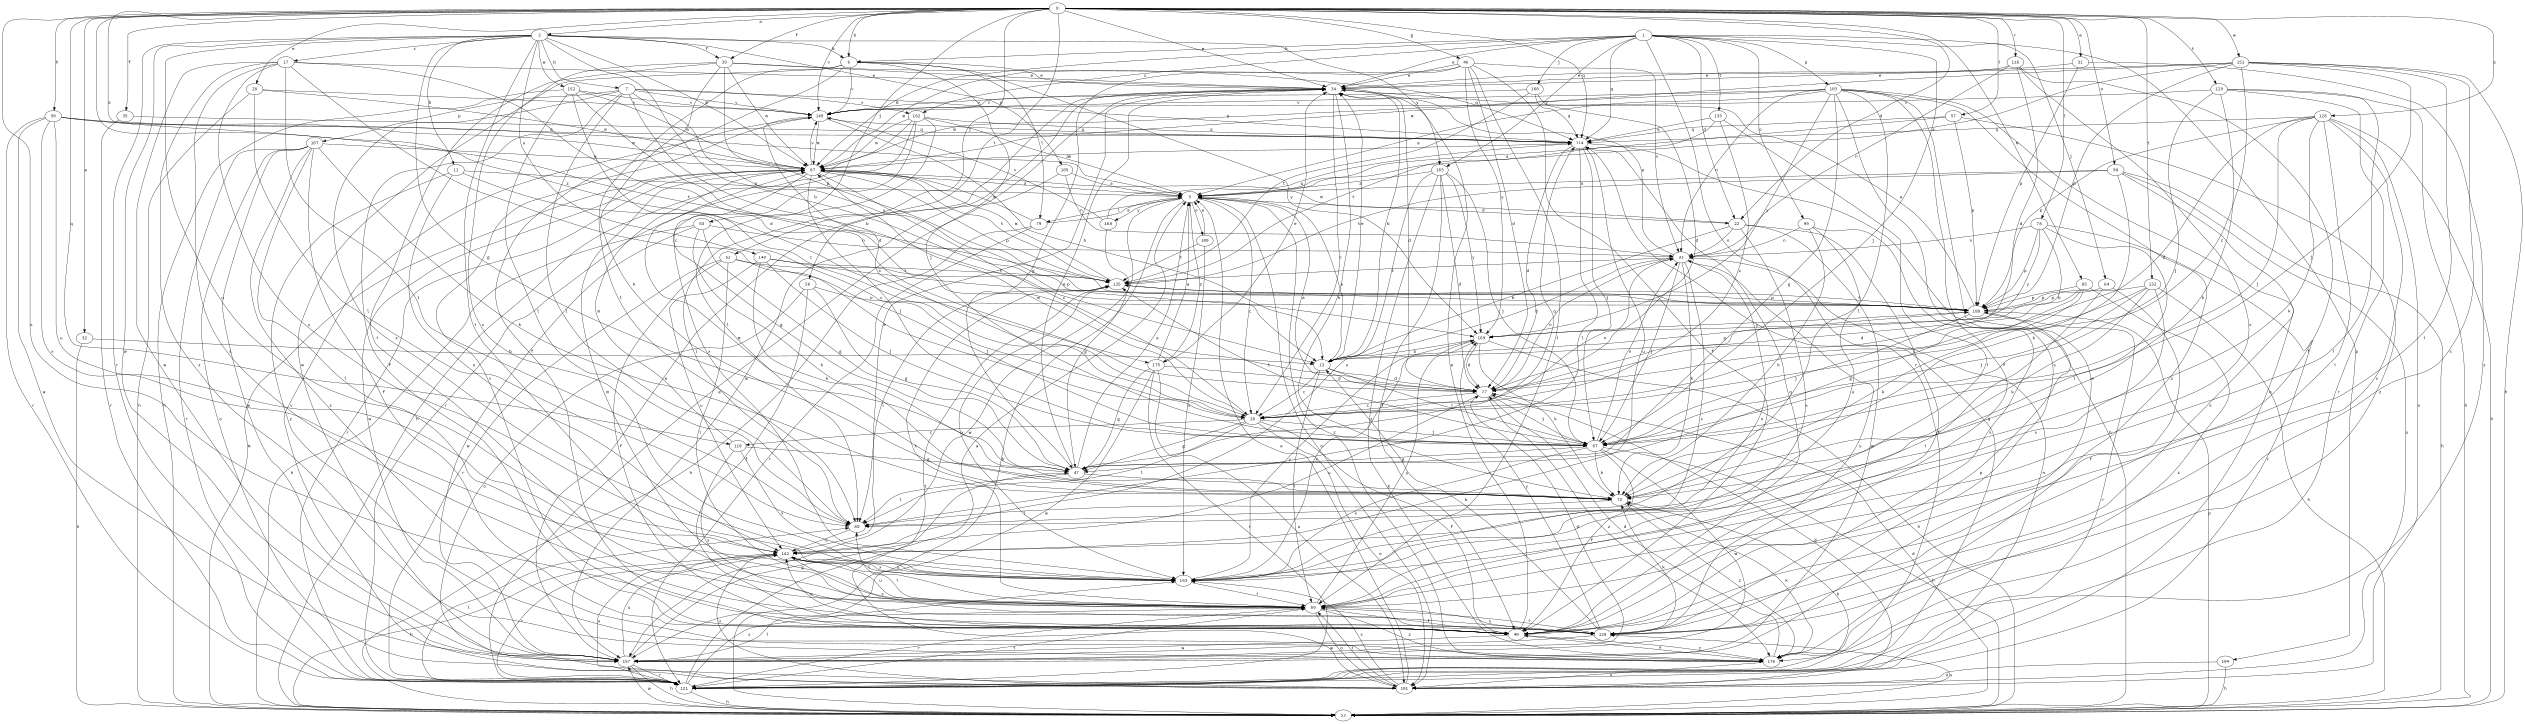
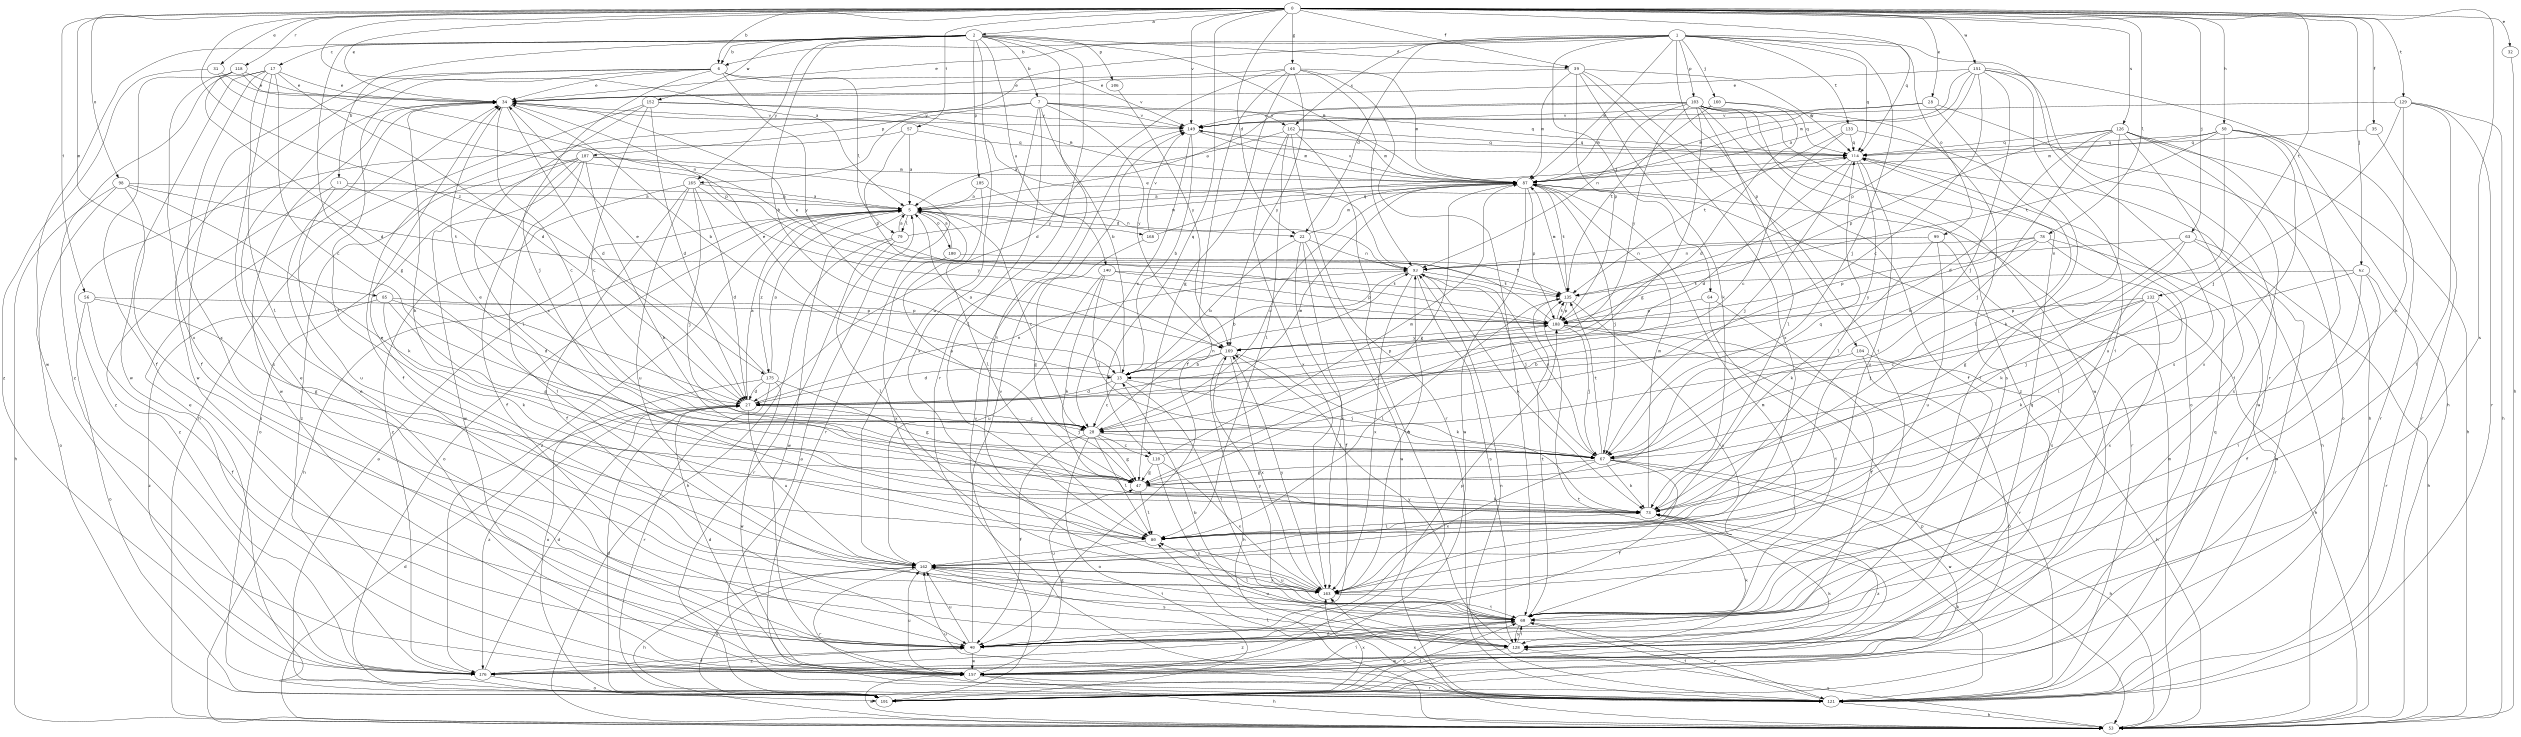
none -> (1115, 85)
(702, 356) -> (1457, 374)
none -> (917, 442)
